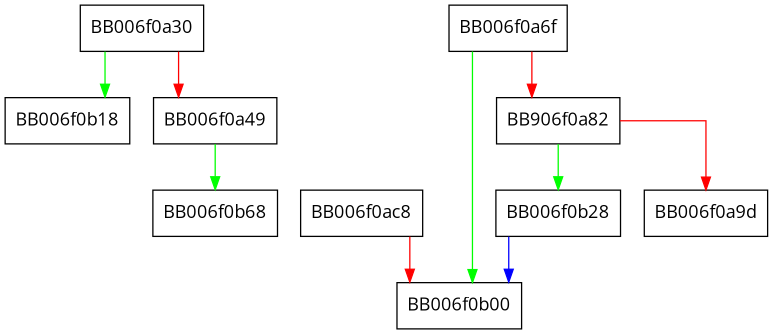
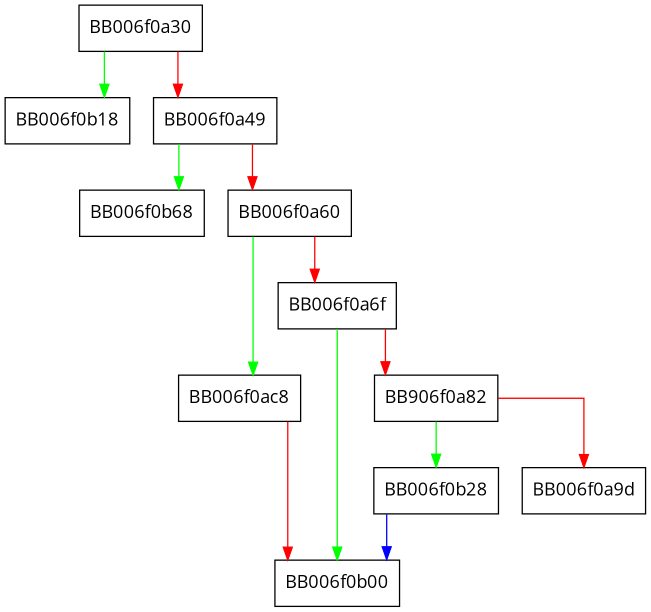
none -> (290, 213)
